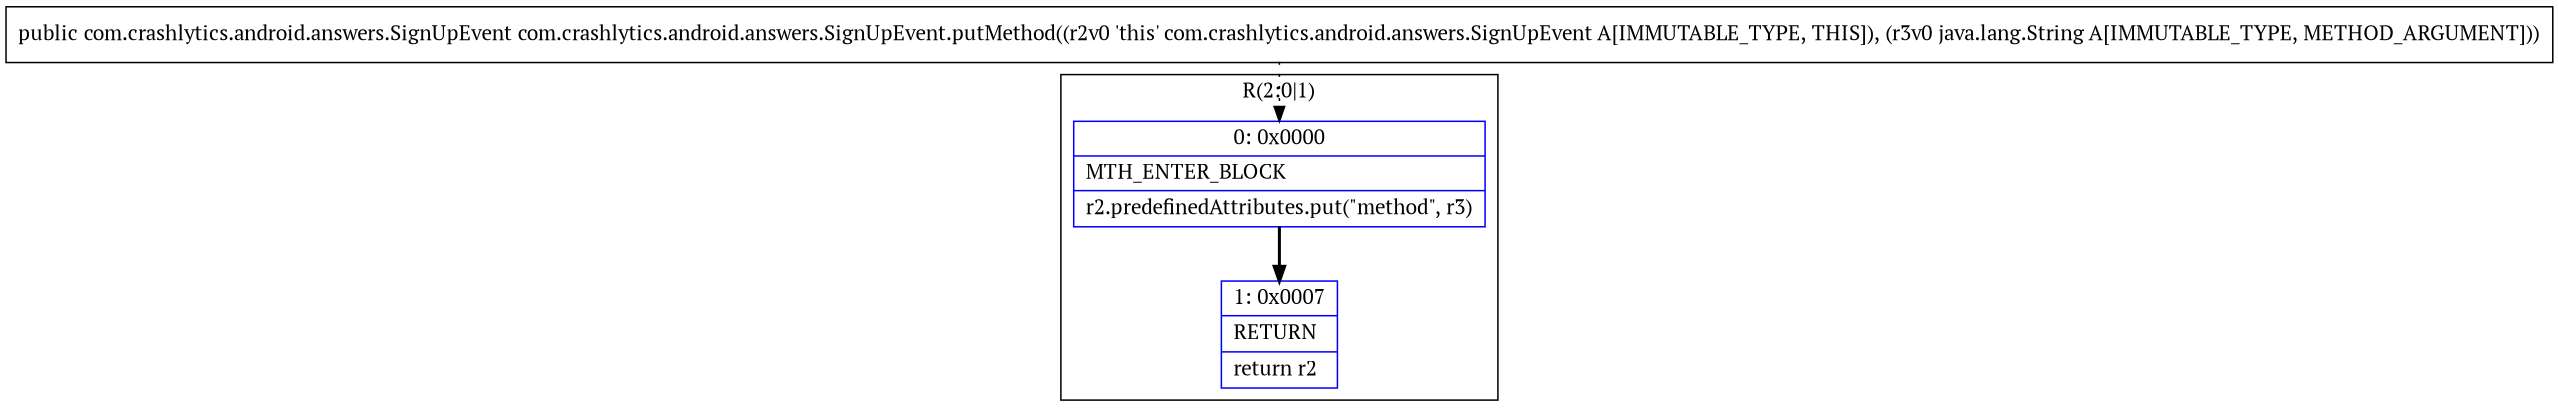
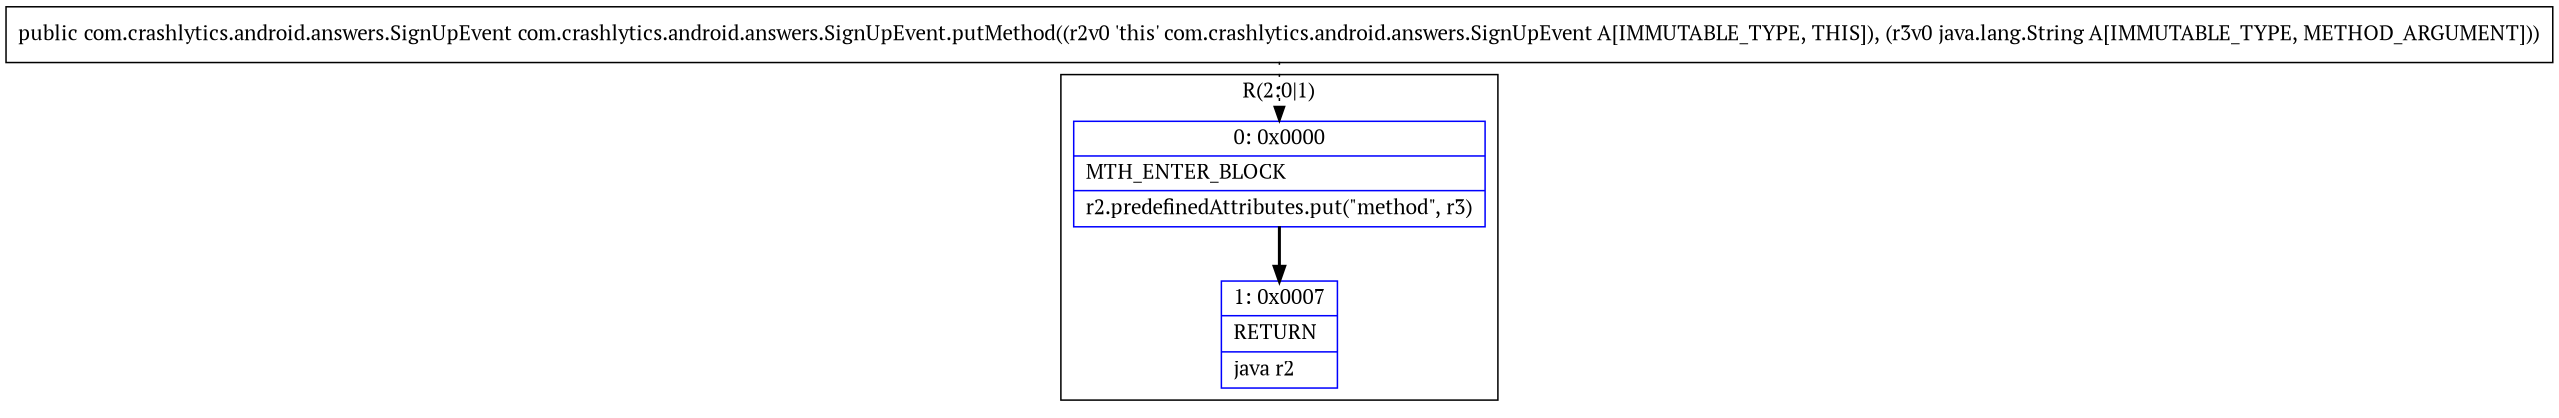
(1276, 369) -> (1264, 369)
